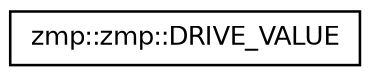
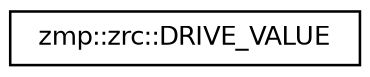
(185, 38) -> (185, 38)
